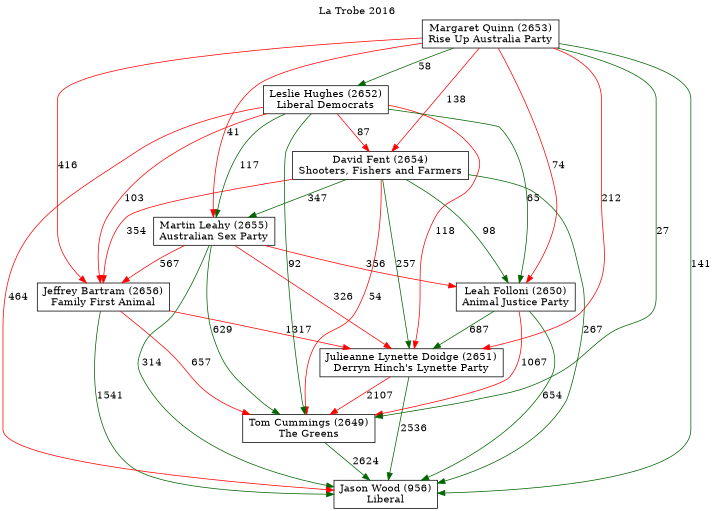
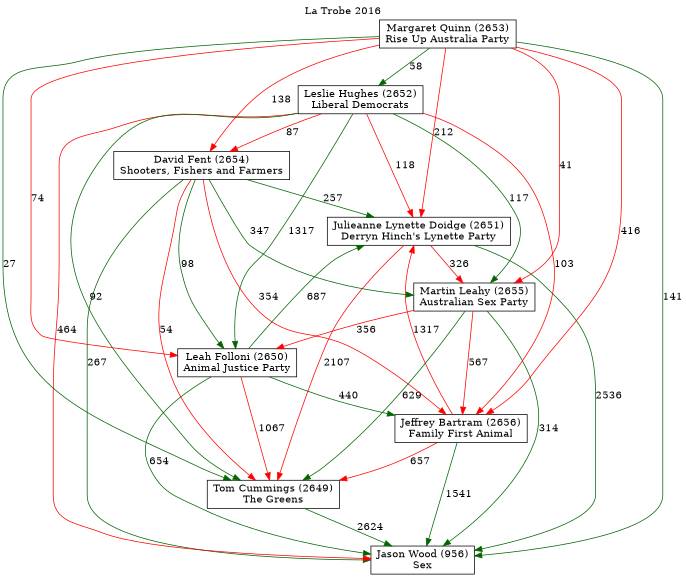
(534, 198) -> (302, 231)
(310, 295) -> (444, 261)
none -> (328, 398)
(386, 494) -> (423, 560)
